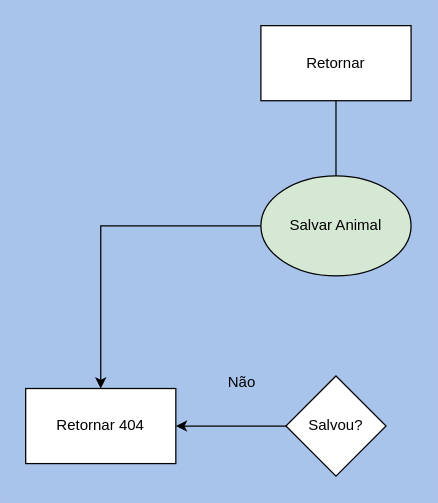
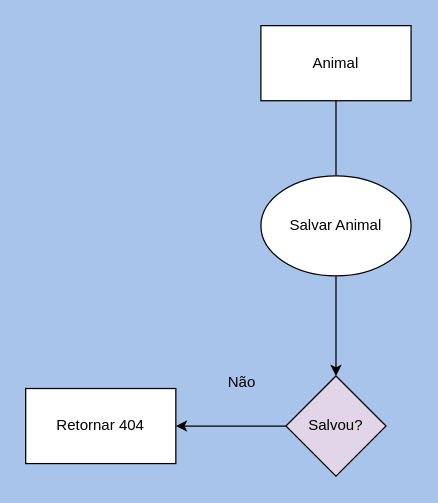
(336, 63) -> (336, 63)
(104, 226) -> (336, 322)
(336, 226) -> (336, 226)
(336, 426) -> (336, 426)
